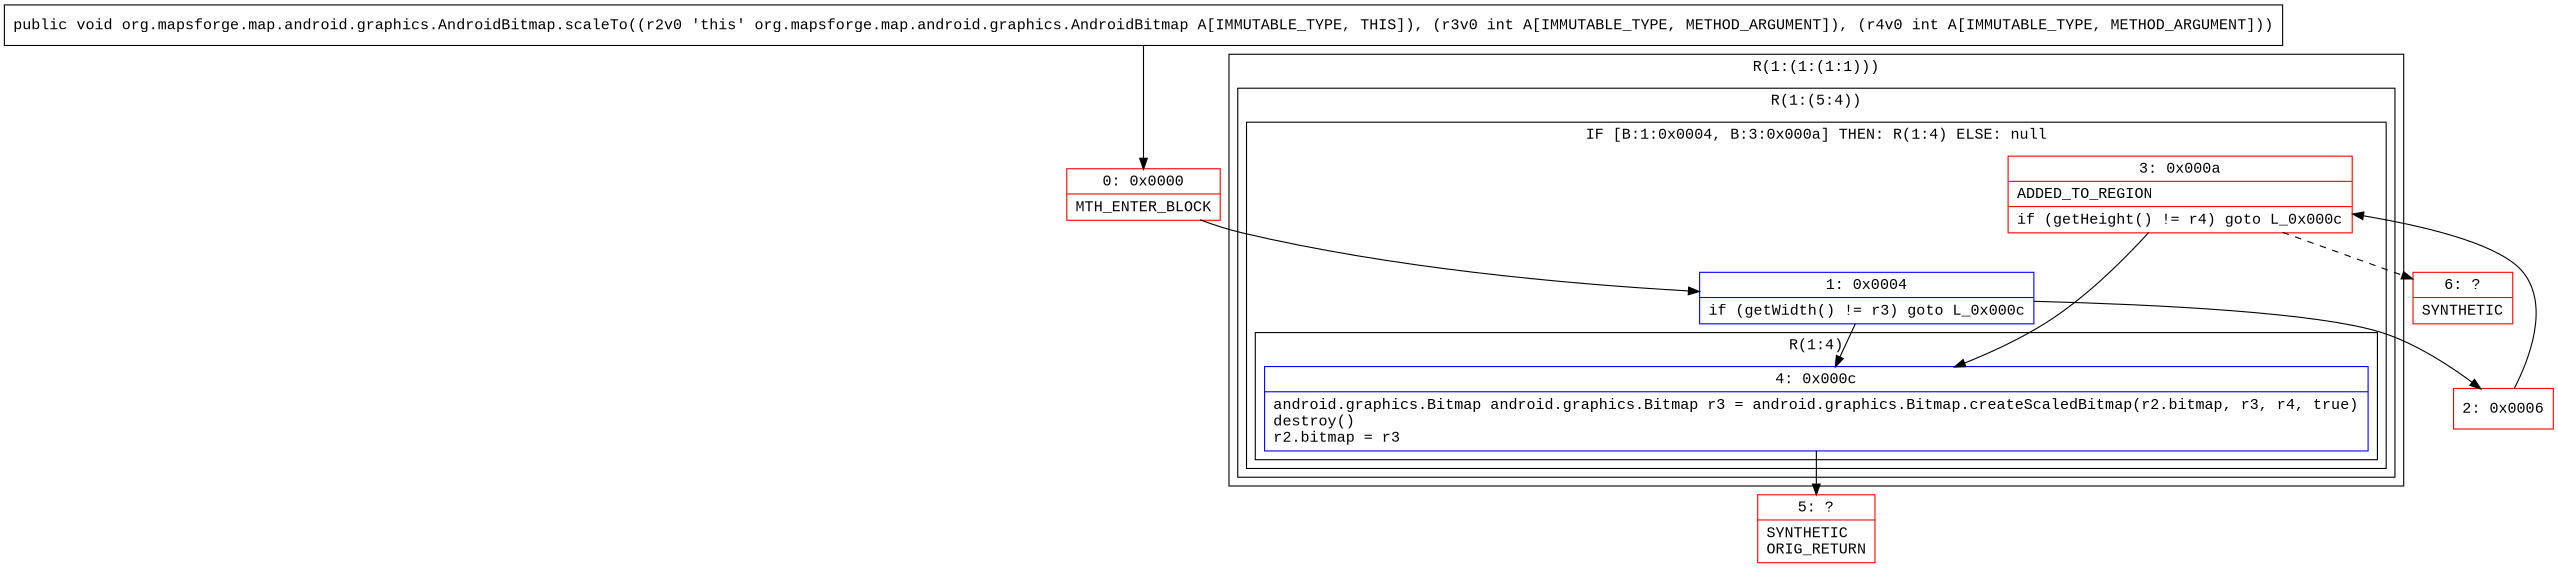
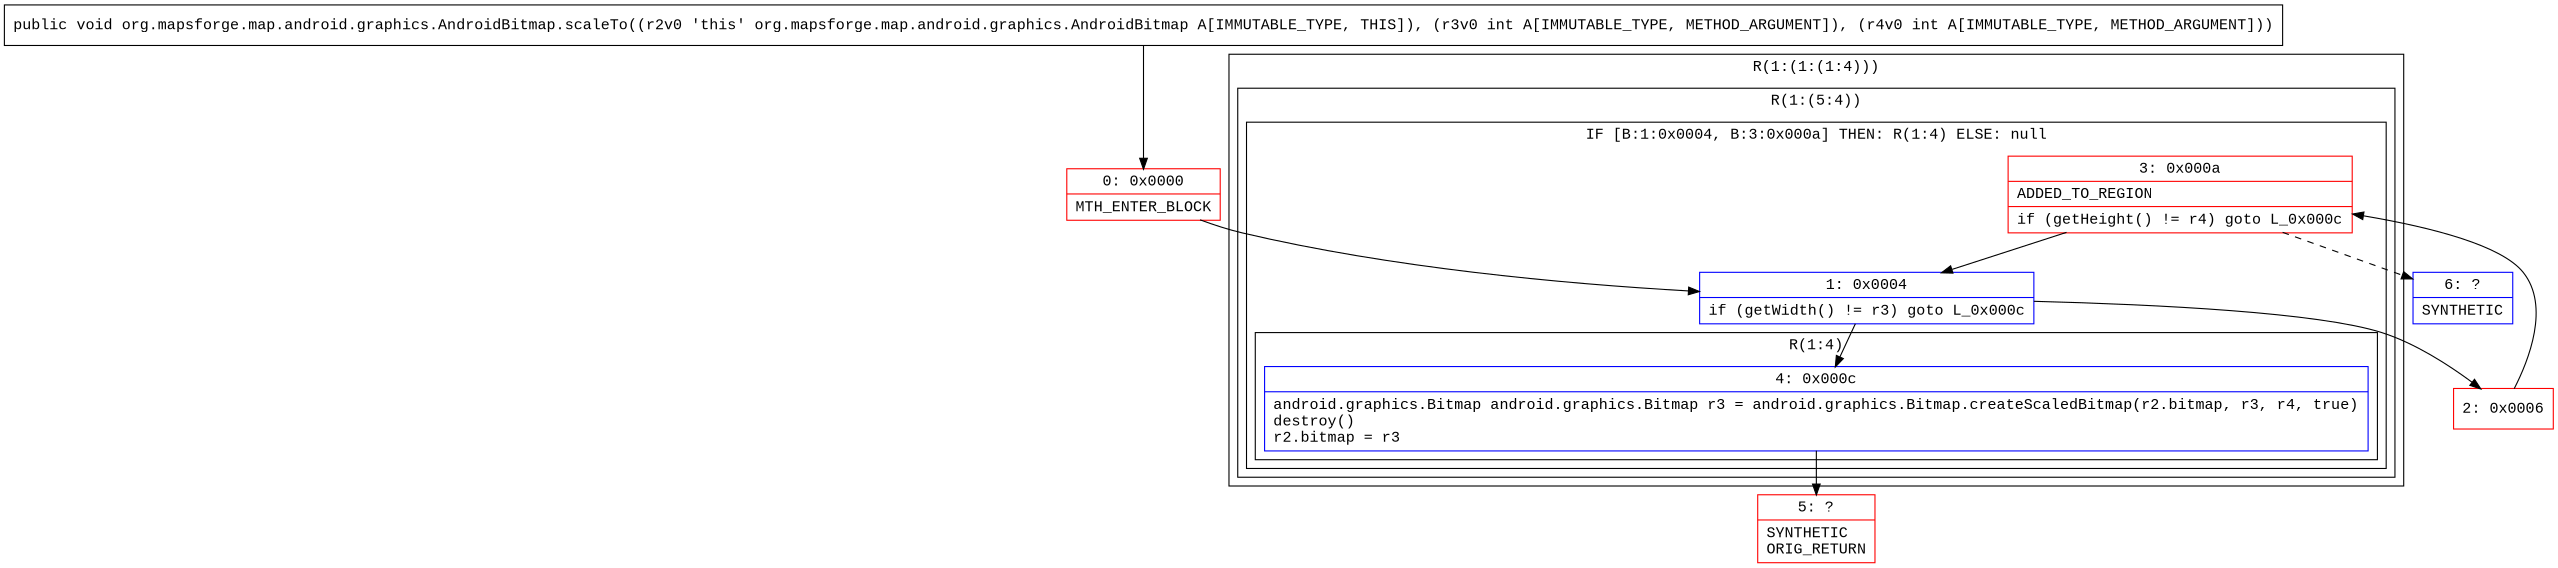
(1816, 67) -> (1816, 67)
(2463, 298) -> (2463, 298)
(2065, 310) -> (2009, 251)
